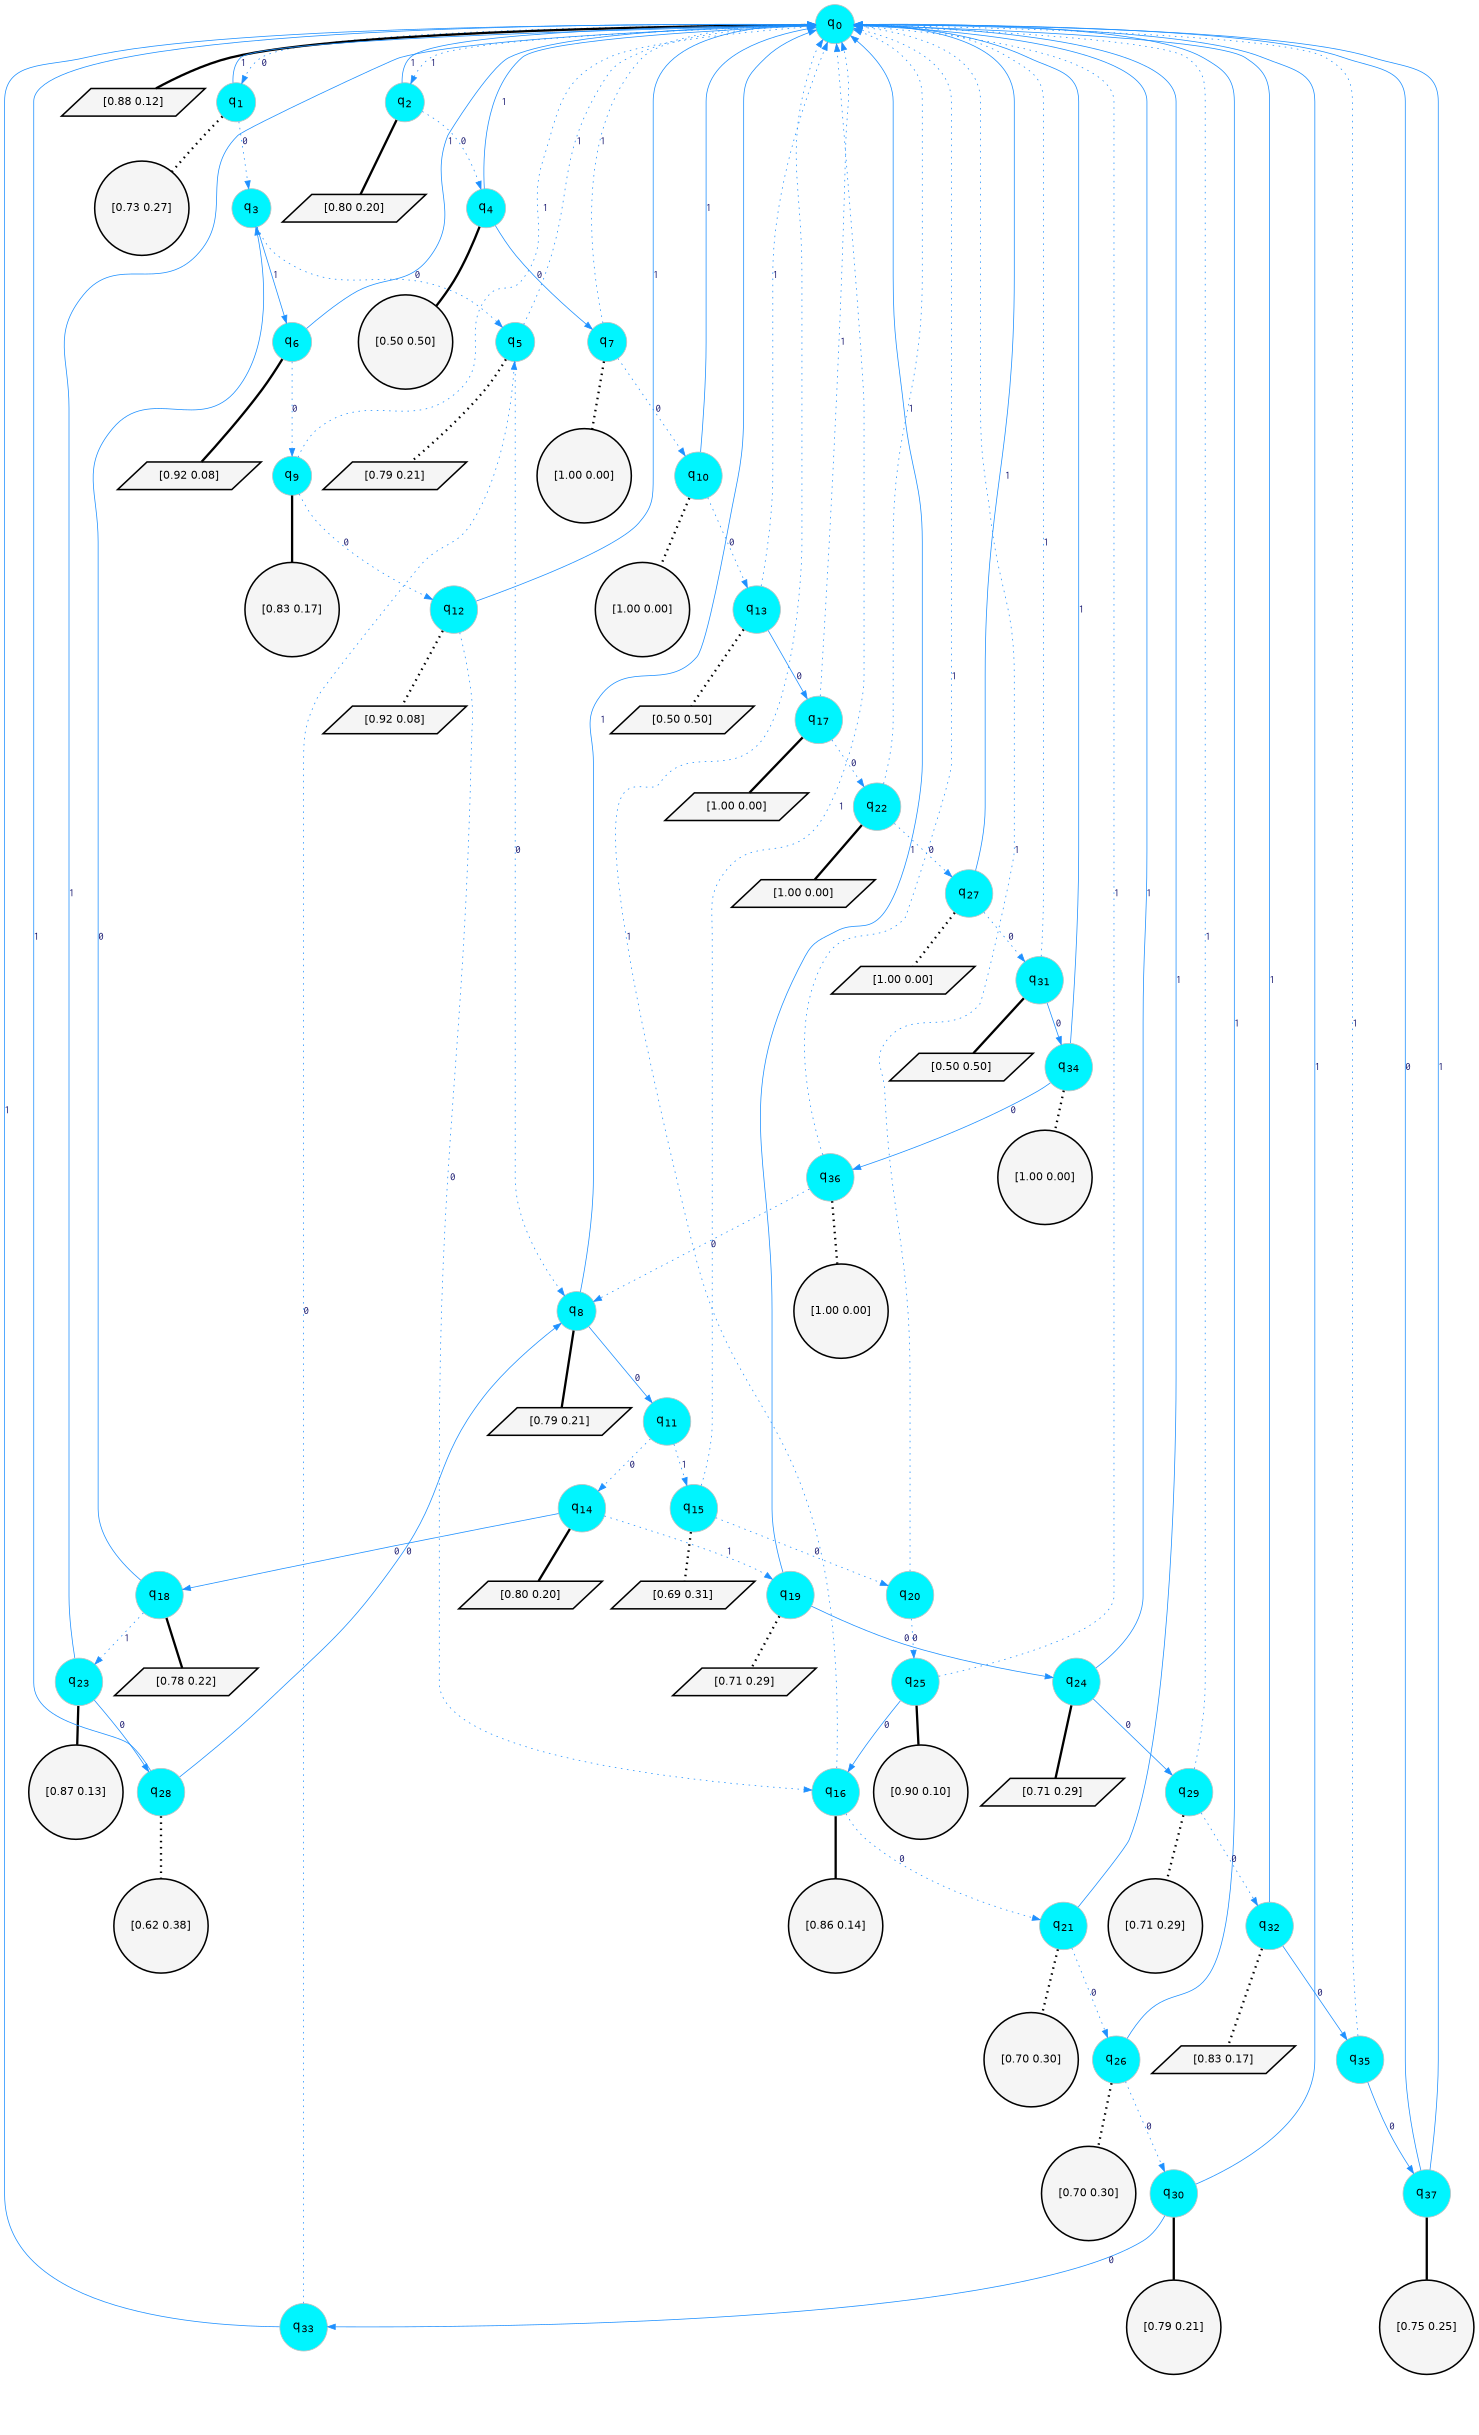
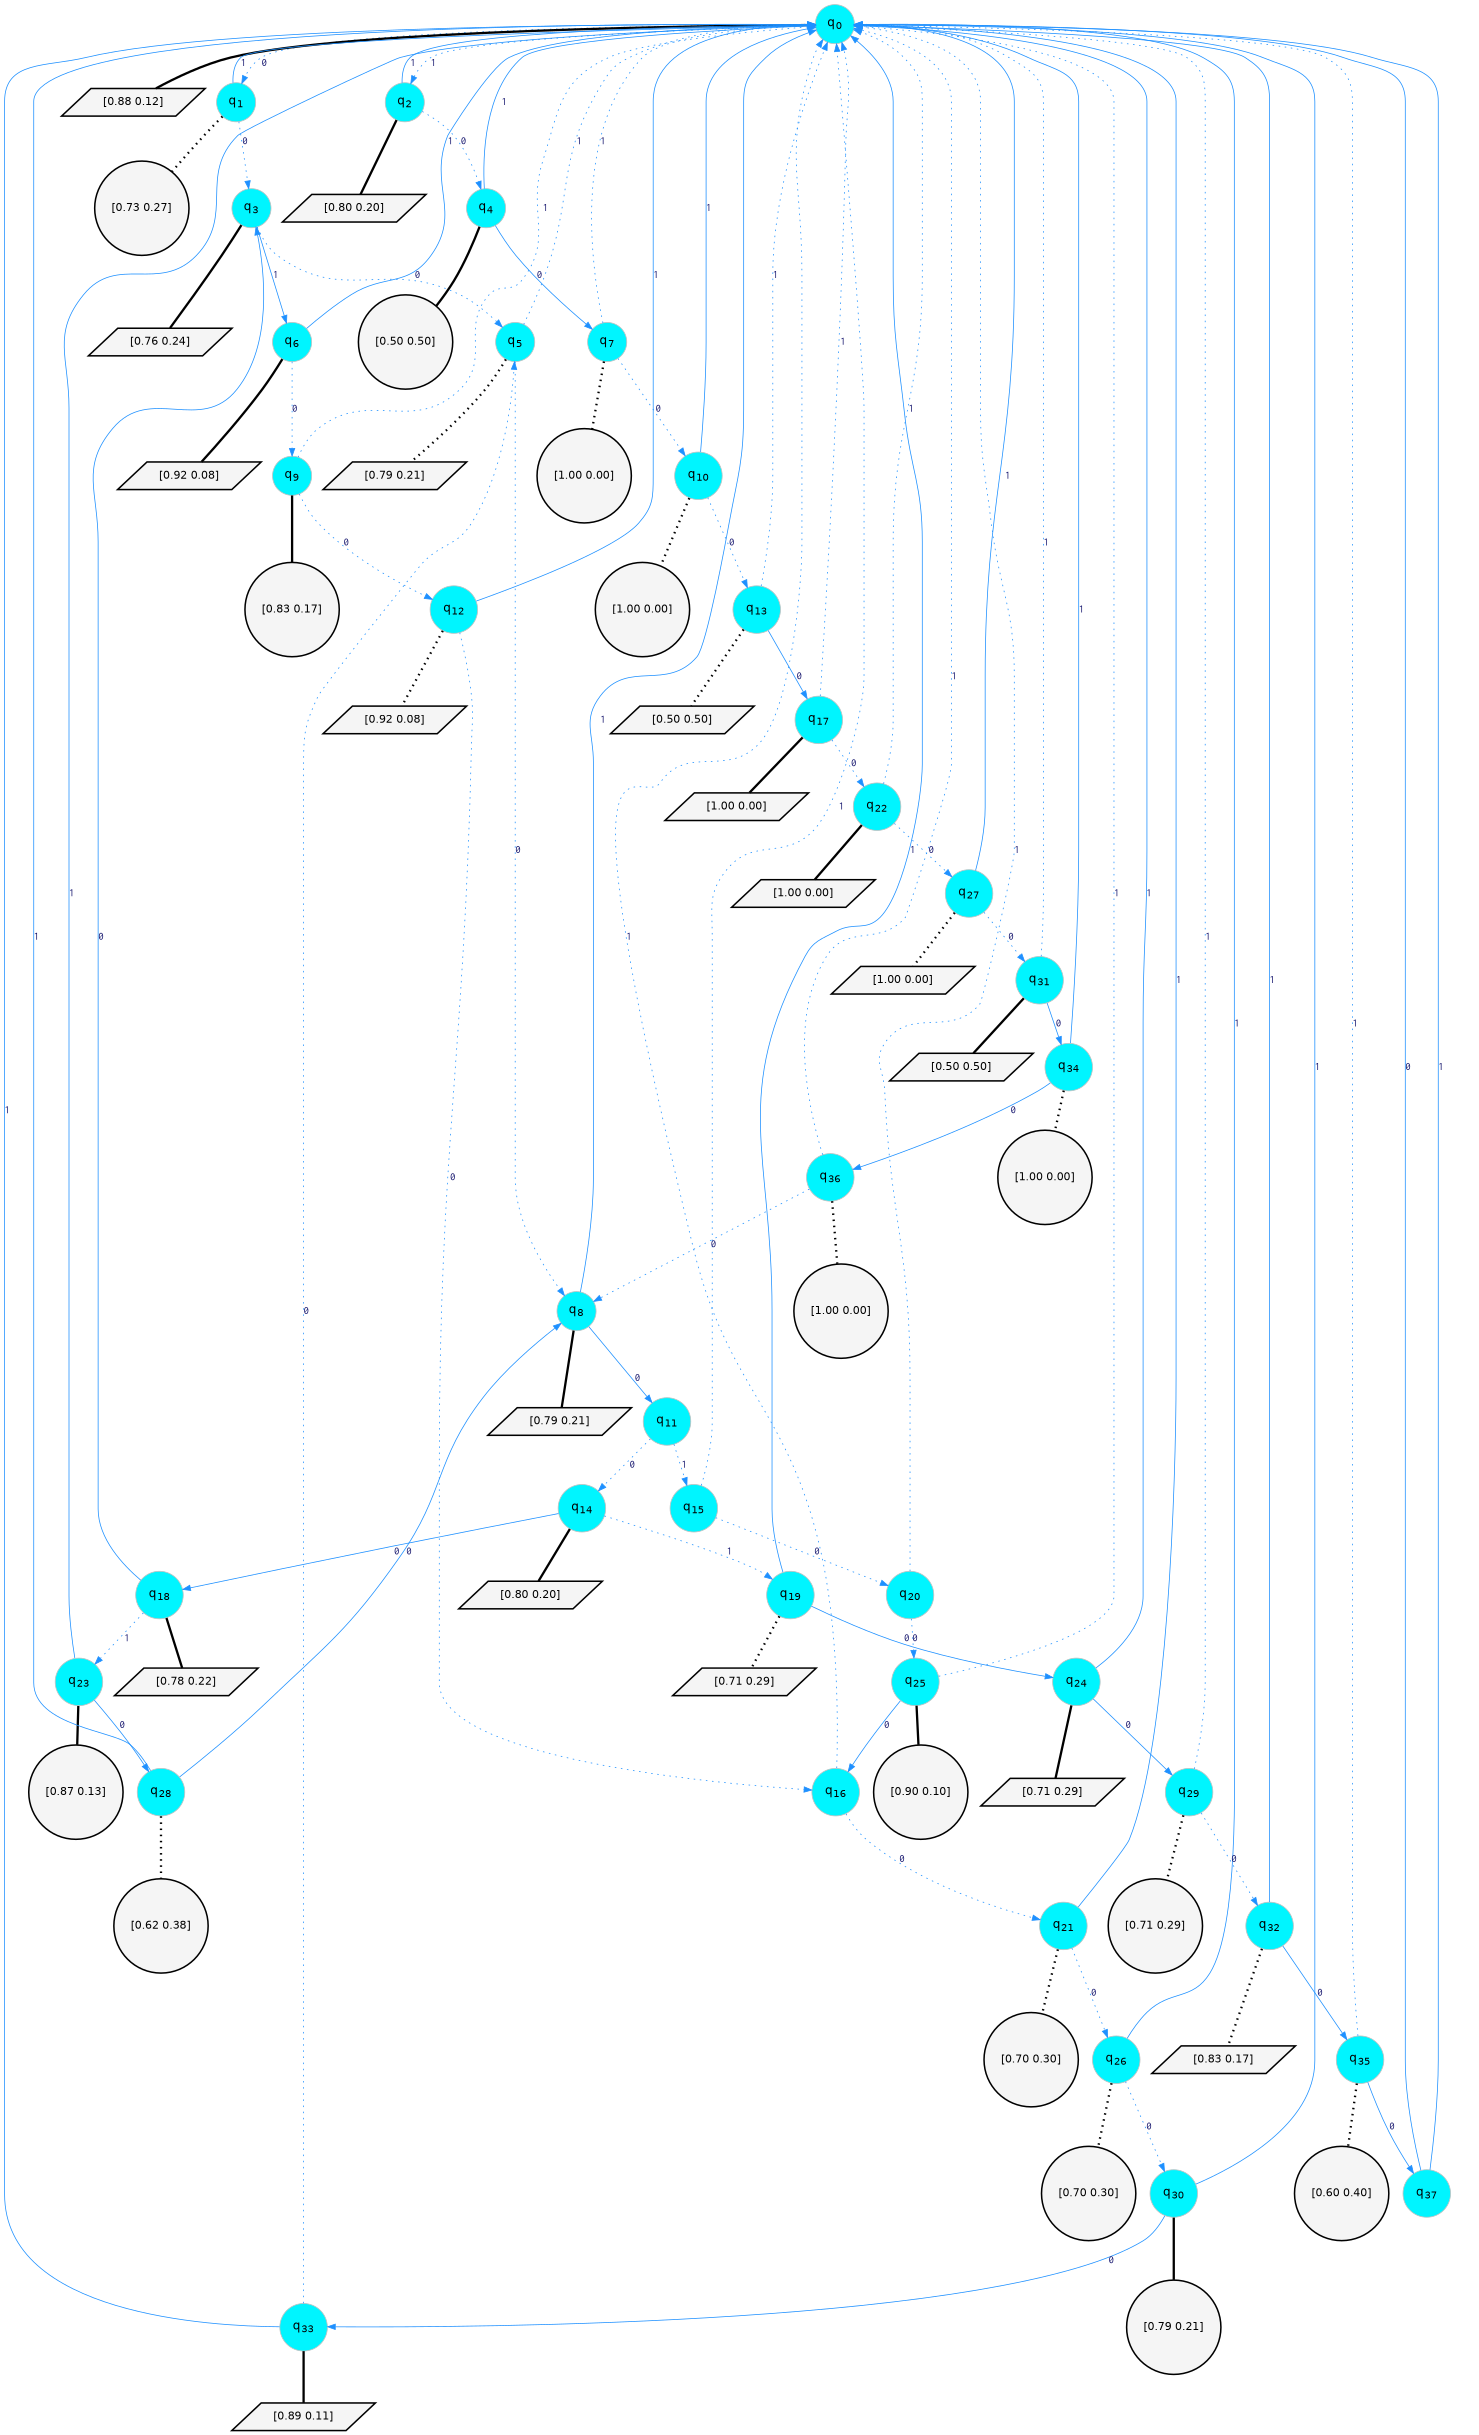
none -> (160, 342)
(683, 1595) -> none
(836, 1926) -> none
none -> (1342, 2193)
(1427, 2327) -> none
none -> (304, 2417)
